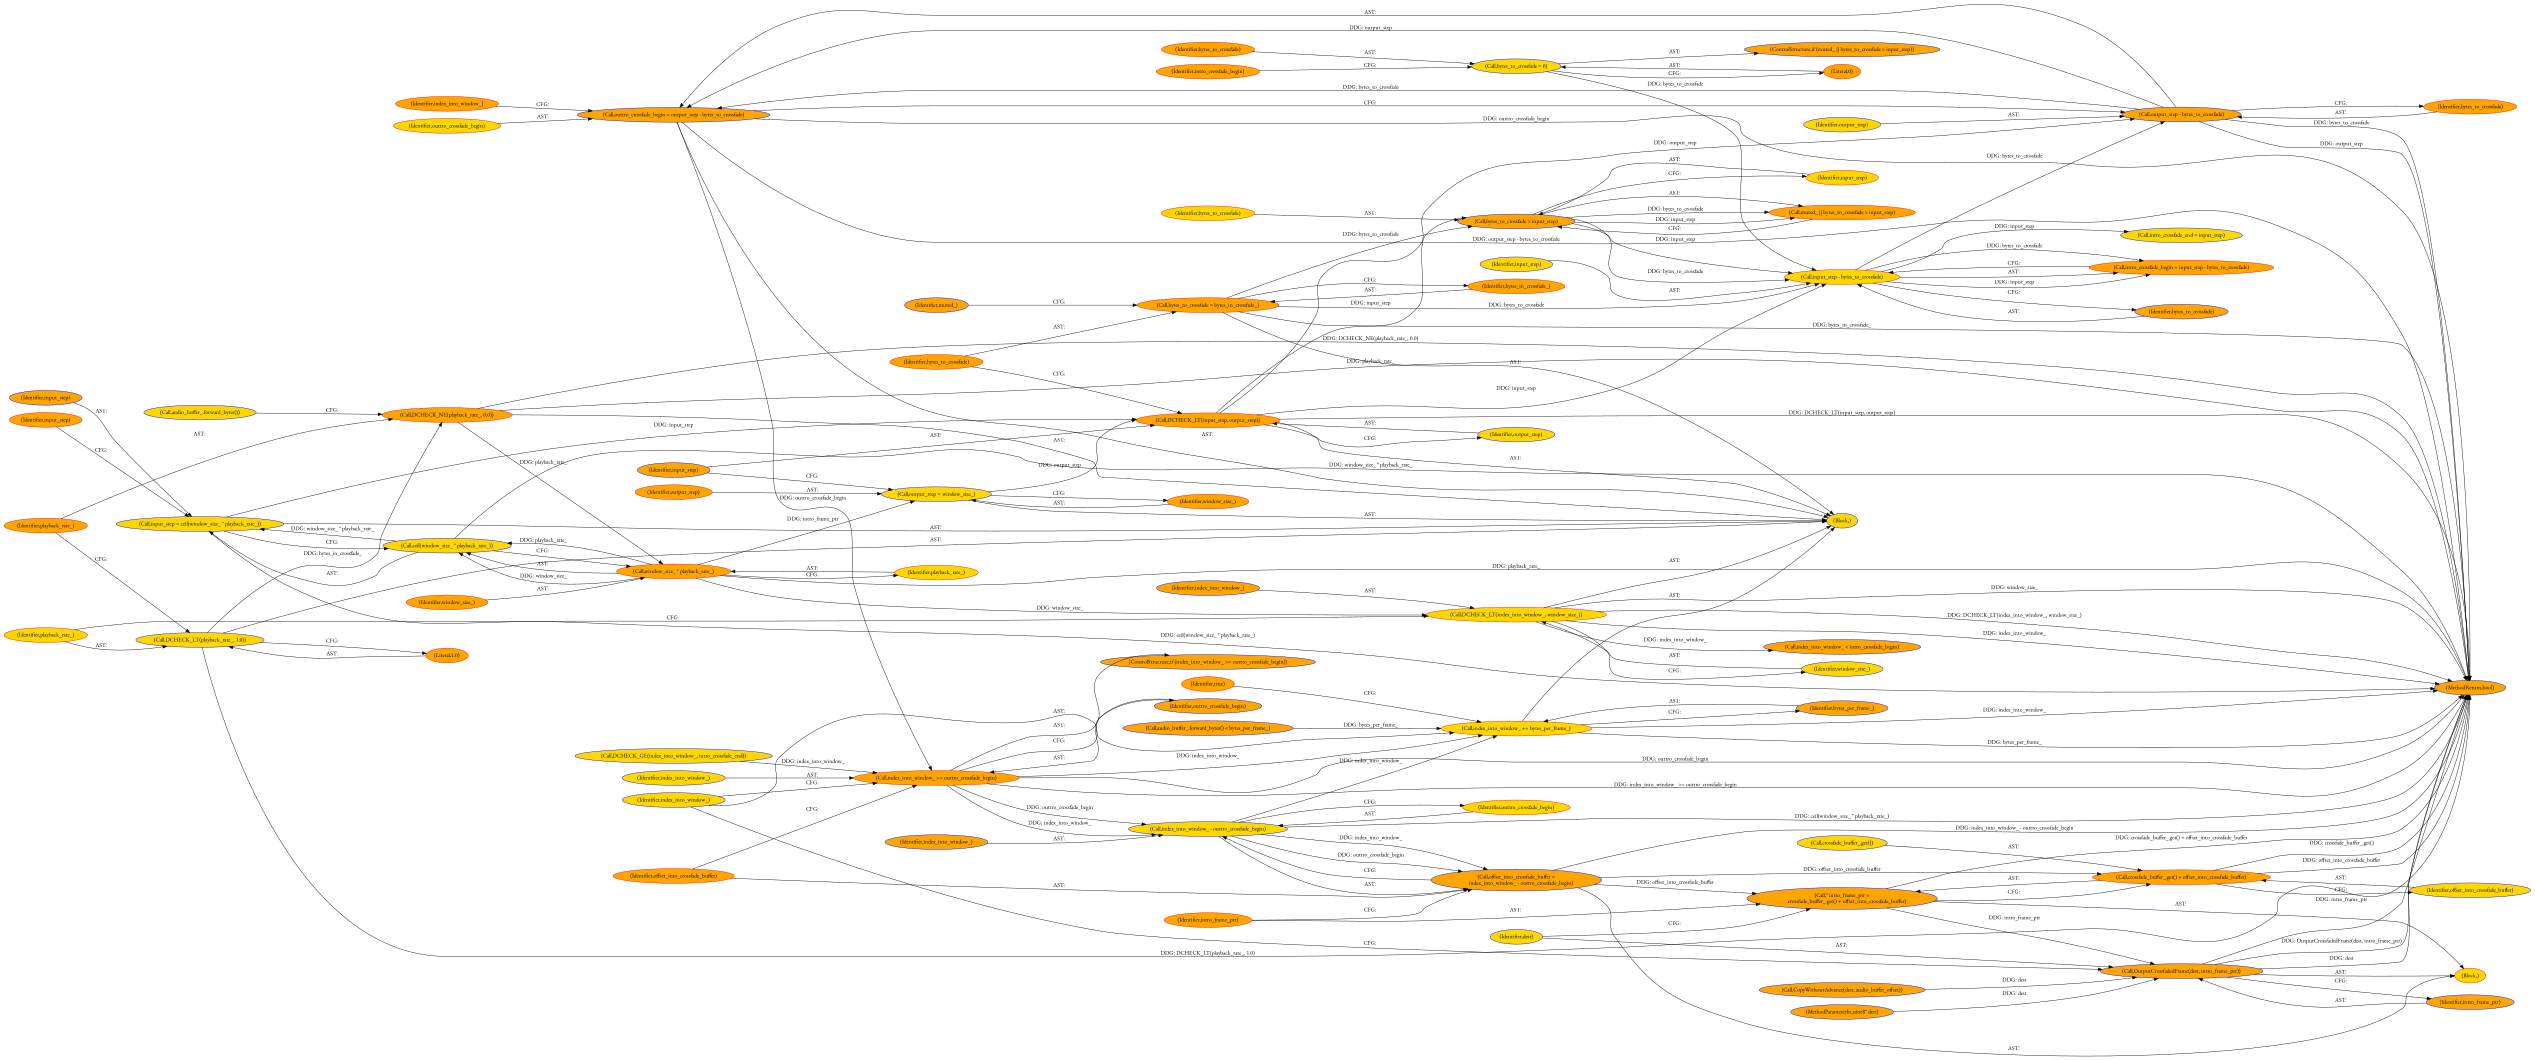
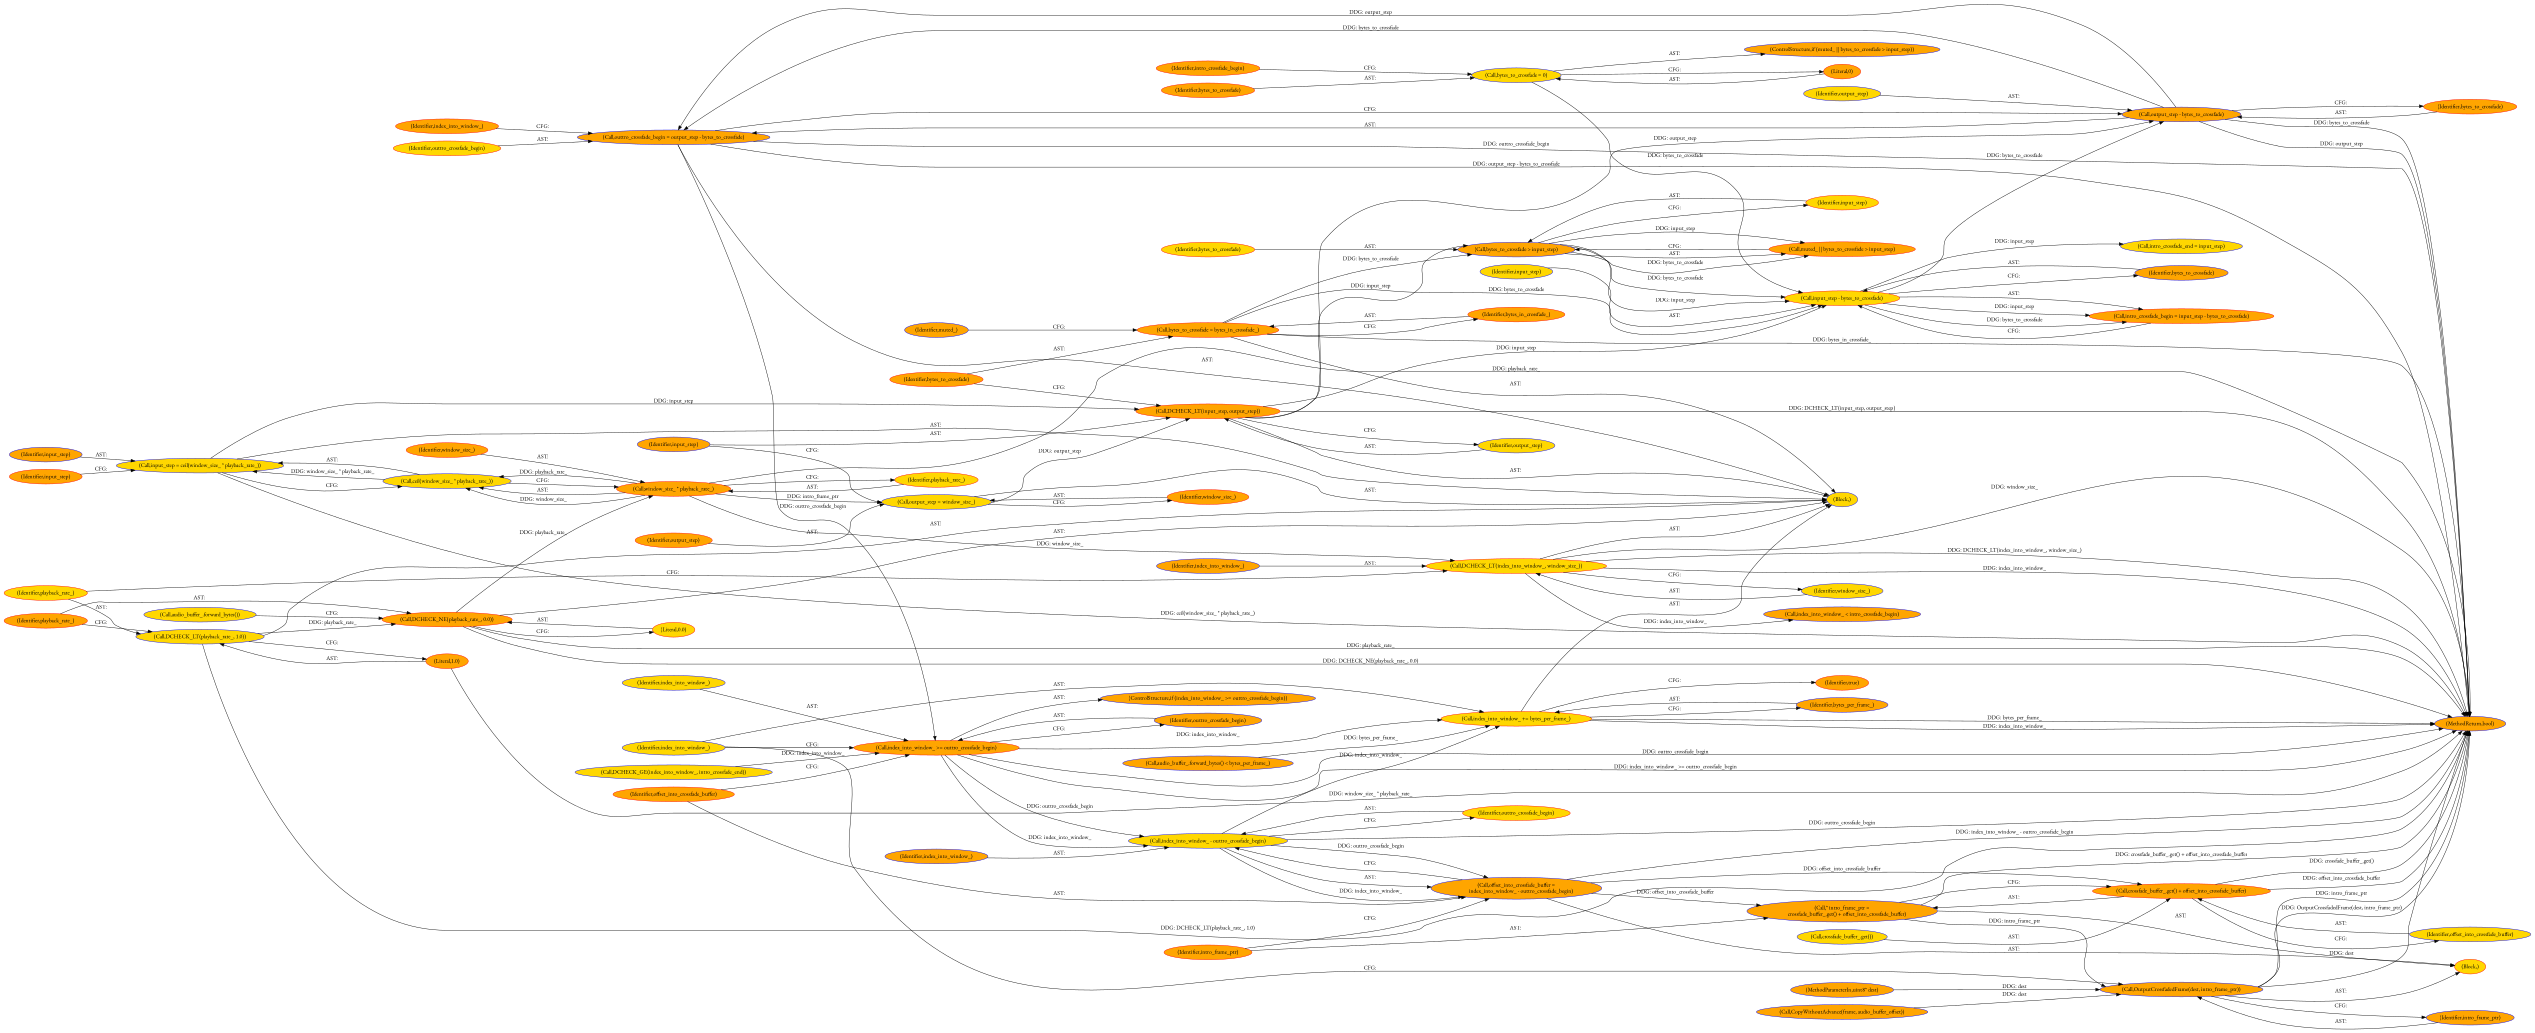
(1491, 472) -> (1430, 797)
(333, 554) -> (333, 623)
none -> (674, 630)
(1356, 701) -> (1674, 688)
(1842, 816) -> (1842, 823)
(1516, 937) -> none
(1842, 990) -> (1842, 1012)
